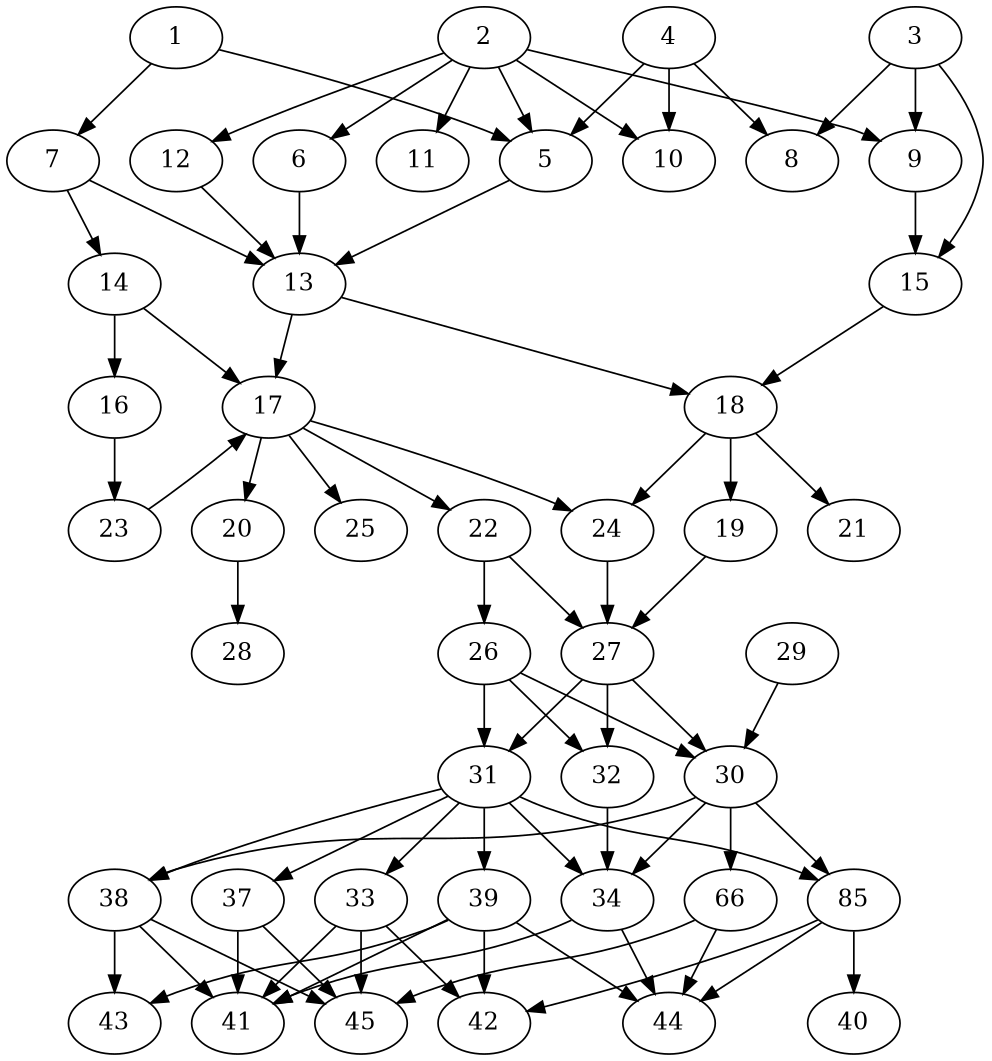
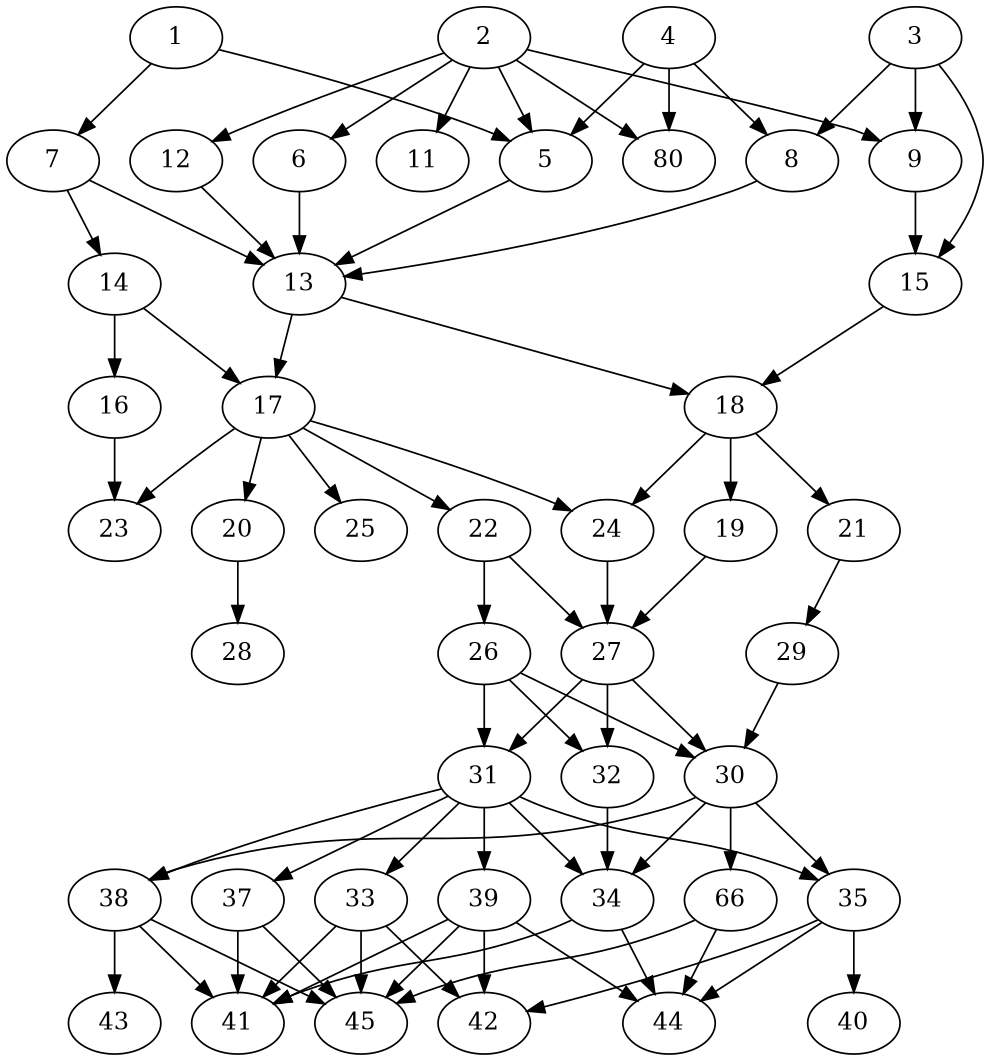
(669, 161) -> (669, 161)
none -> (562, 237)
(191, 478) -> (192, 460)
none -> (827, 584)
(854, 900) -> (854, 900)
(322, 958) -> (437, 948)
